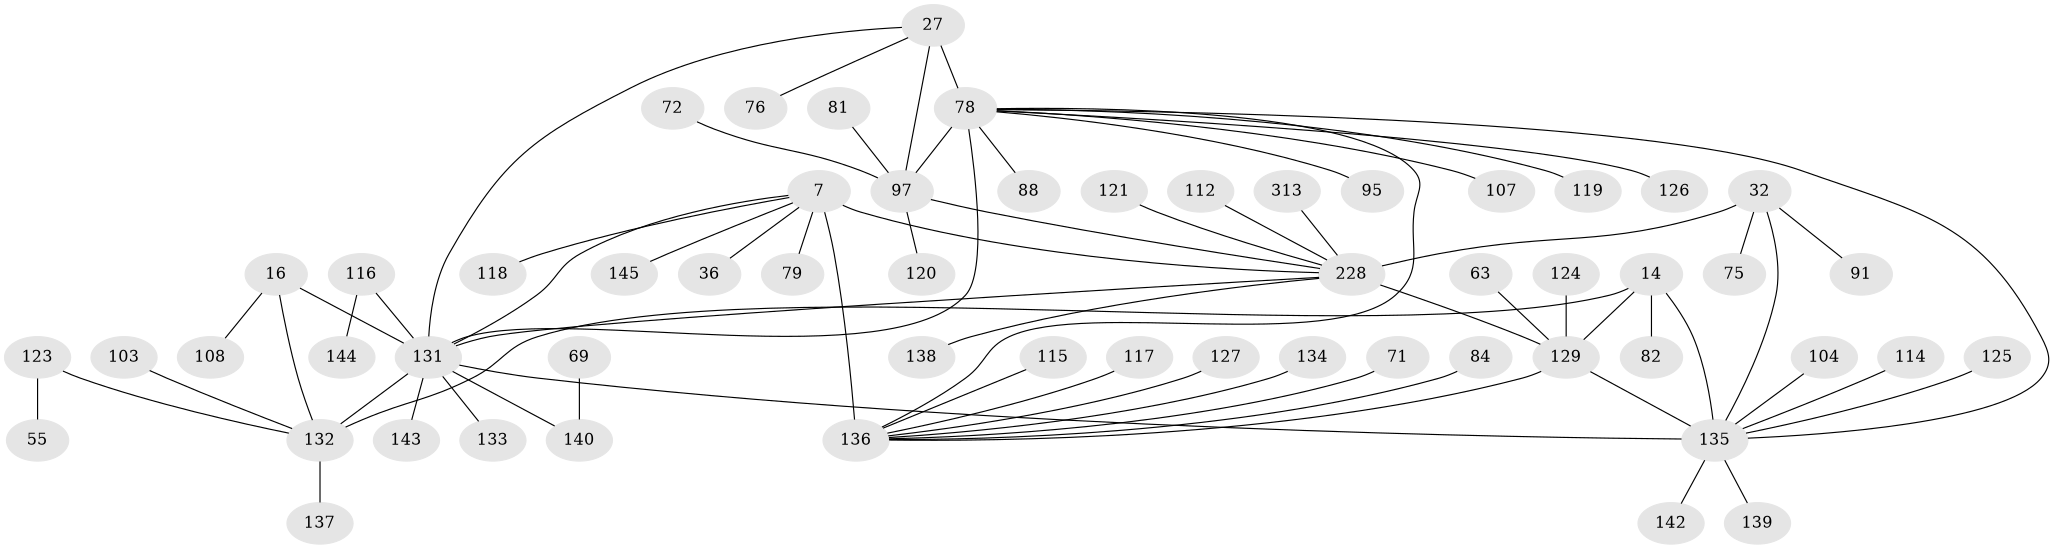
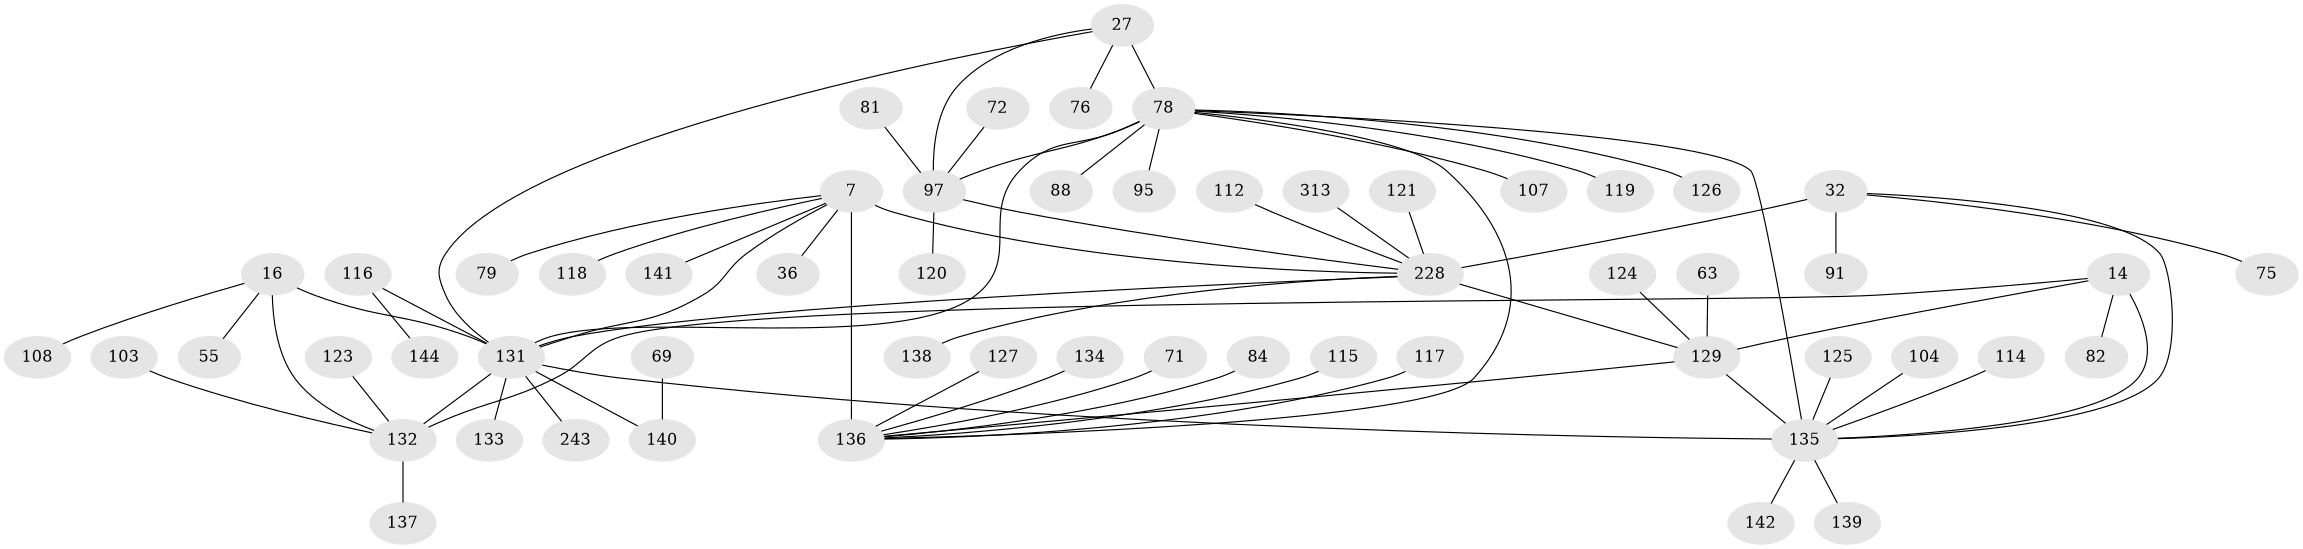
(624, 274) -> (659, 274)
(38, 399) -> (241, 316)
(406, 440) -> (576, 440)
